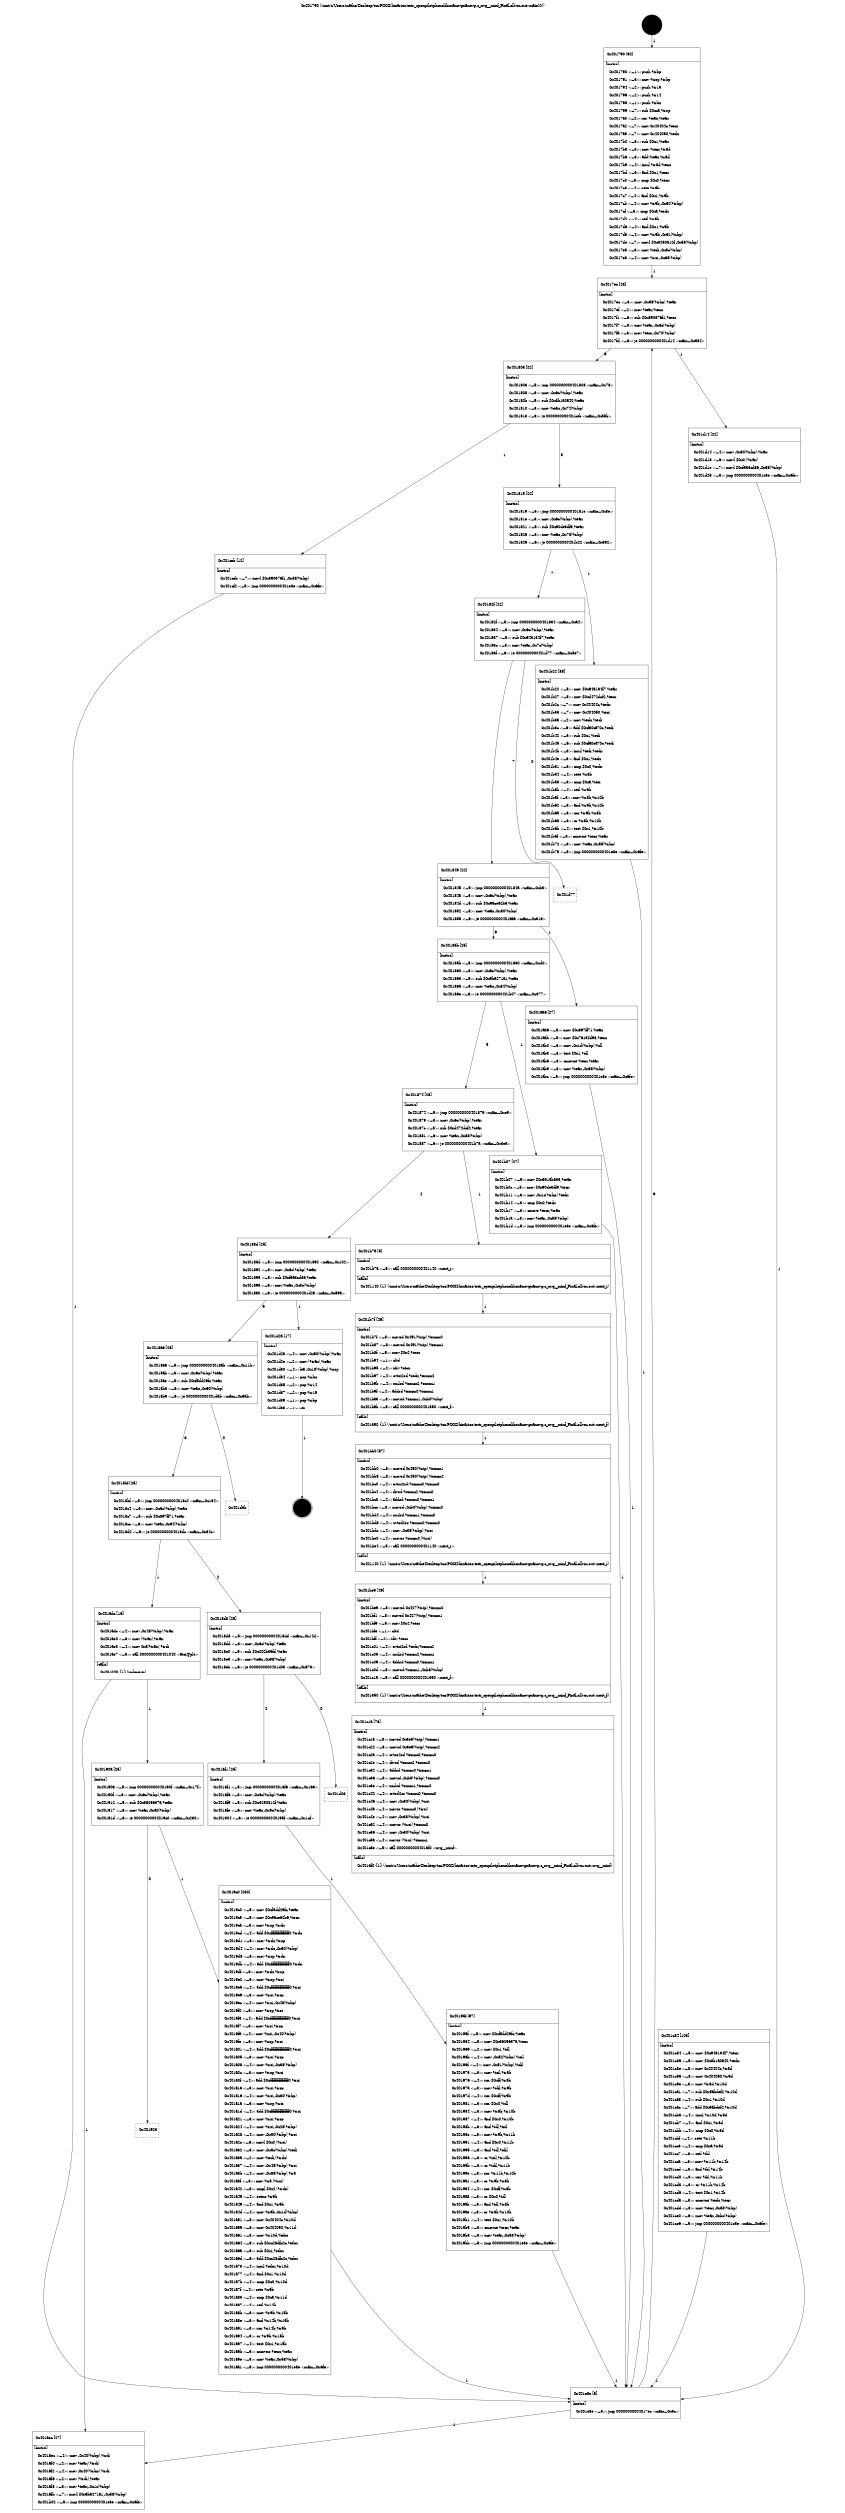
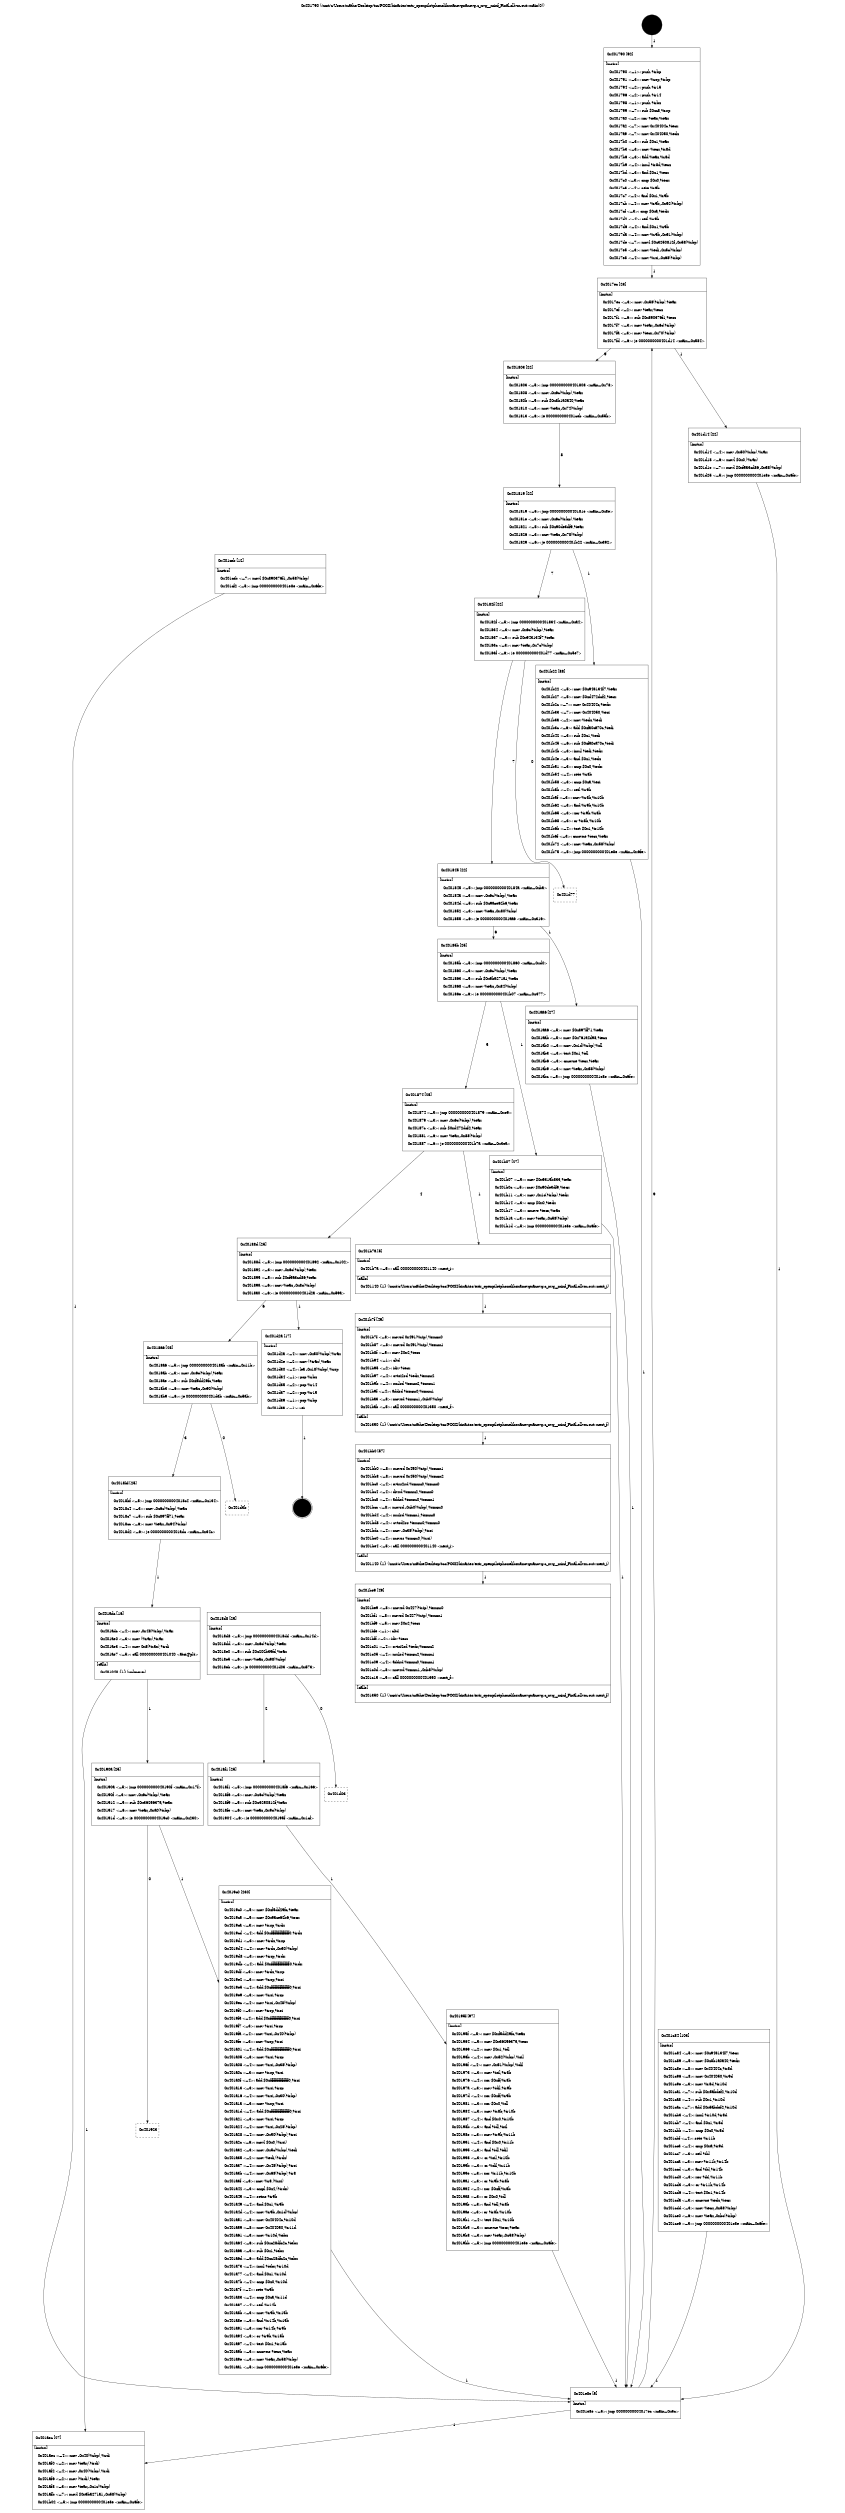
(407, 488) -> none
(213, 1575) -> none
(483, 1794) -> none
